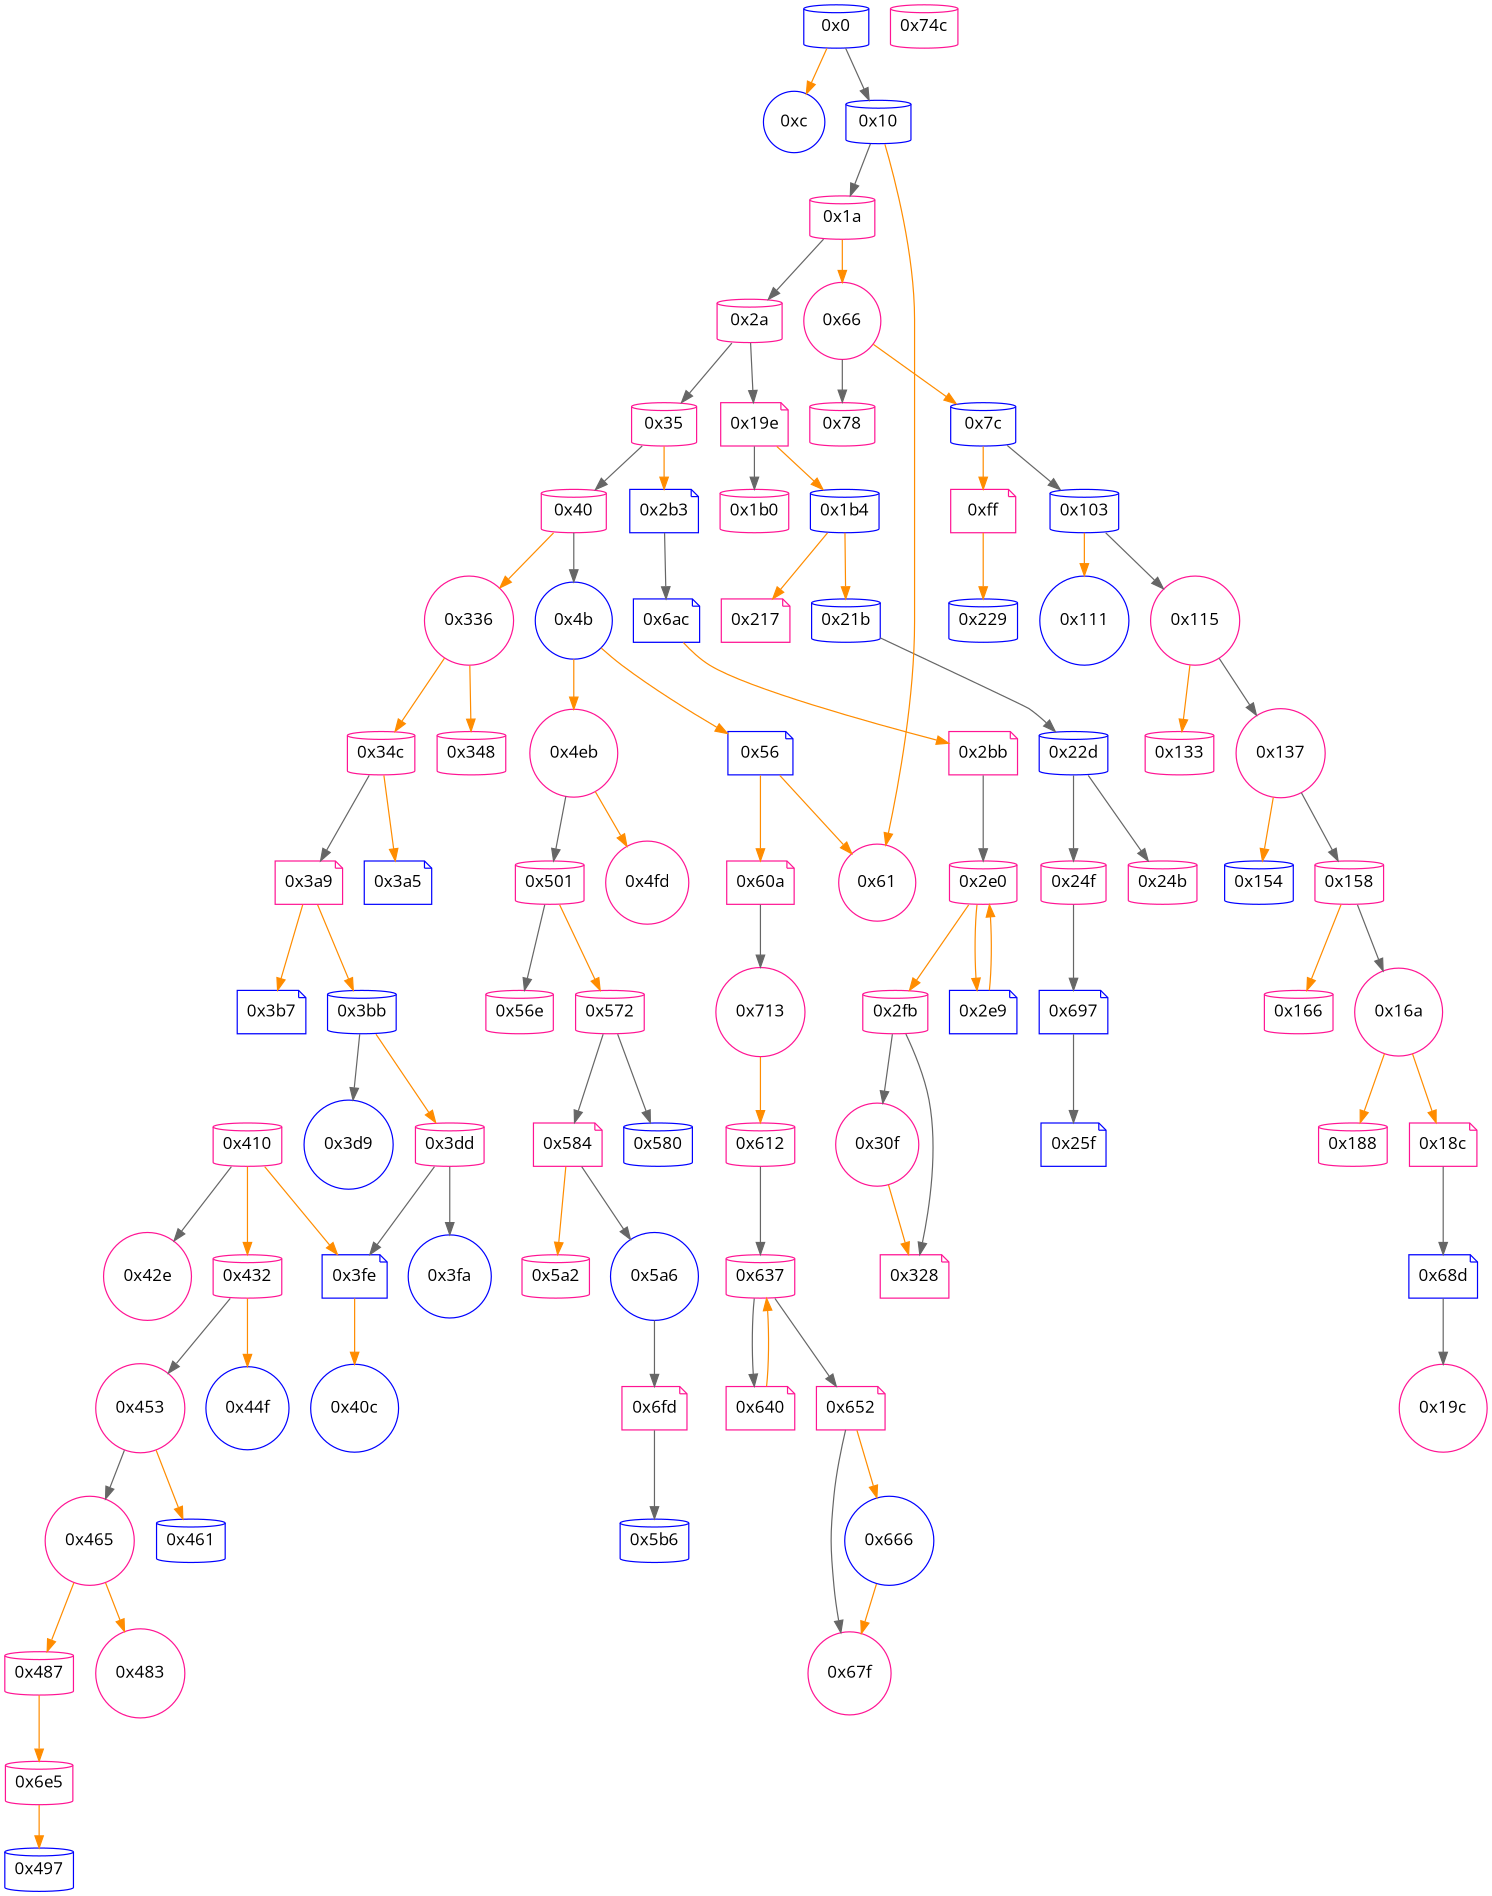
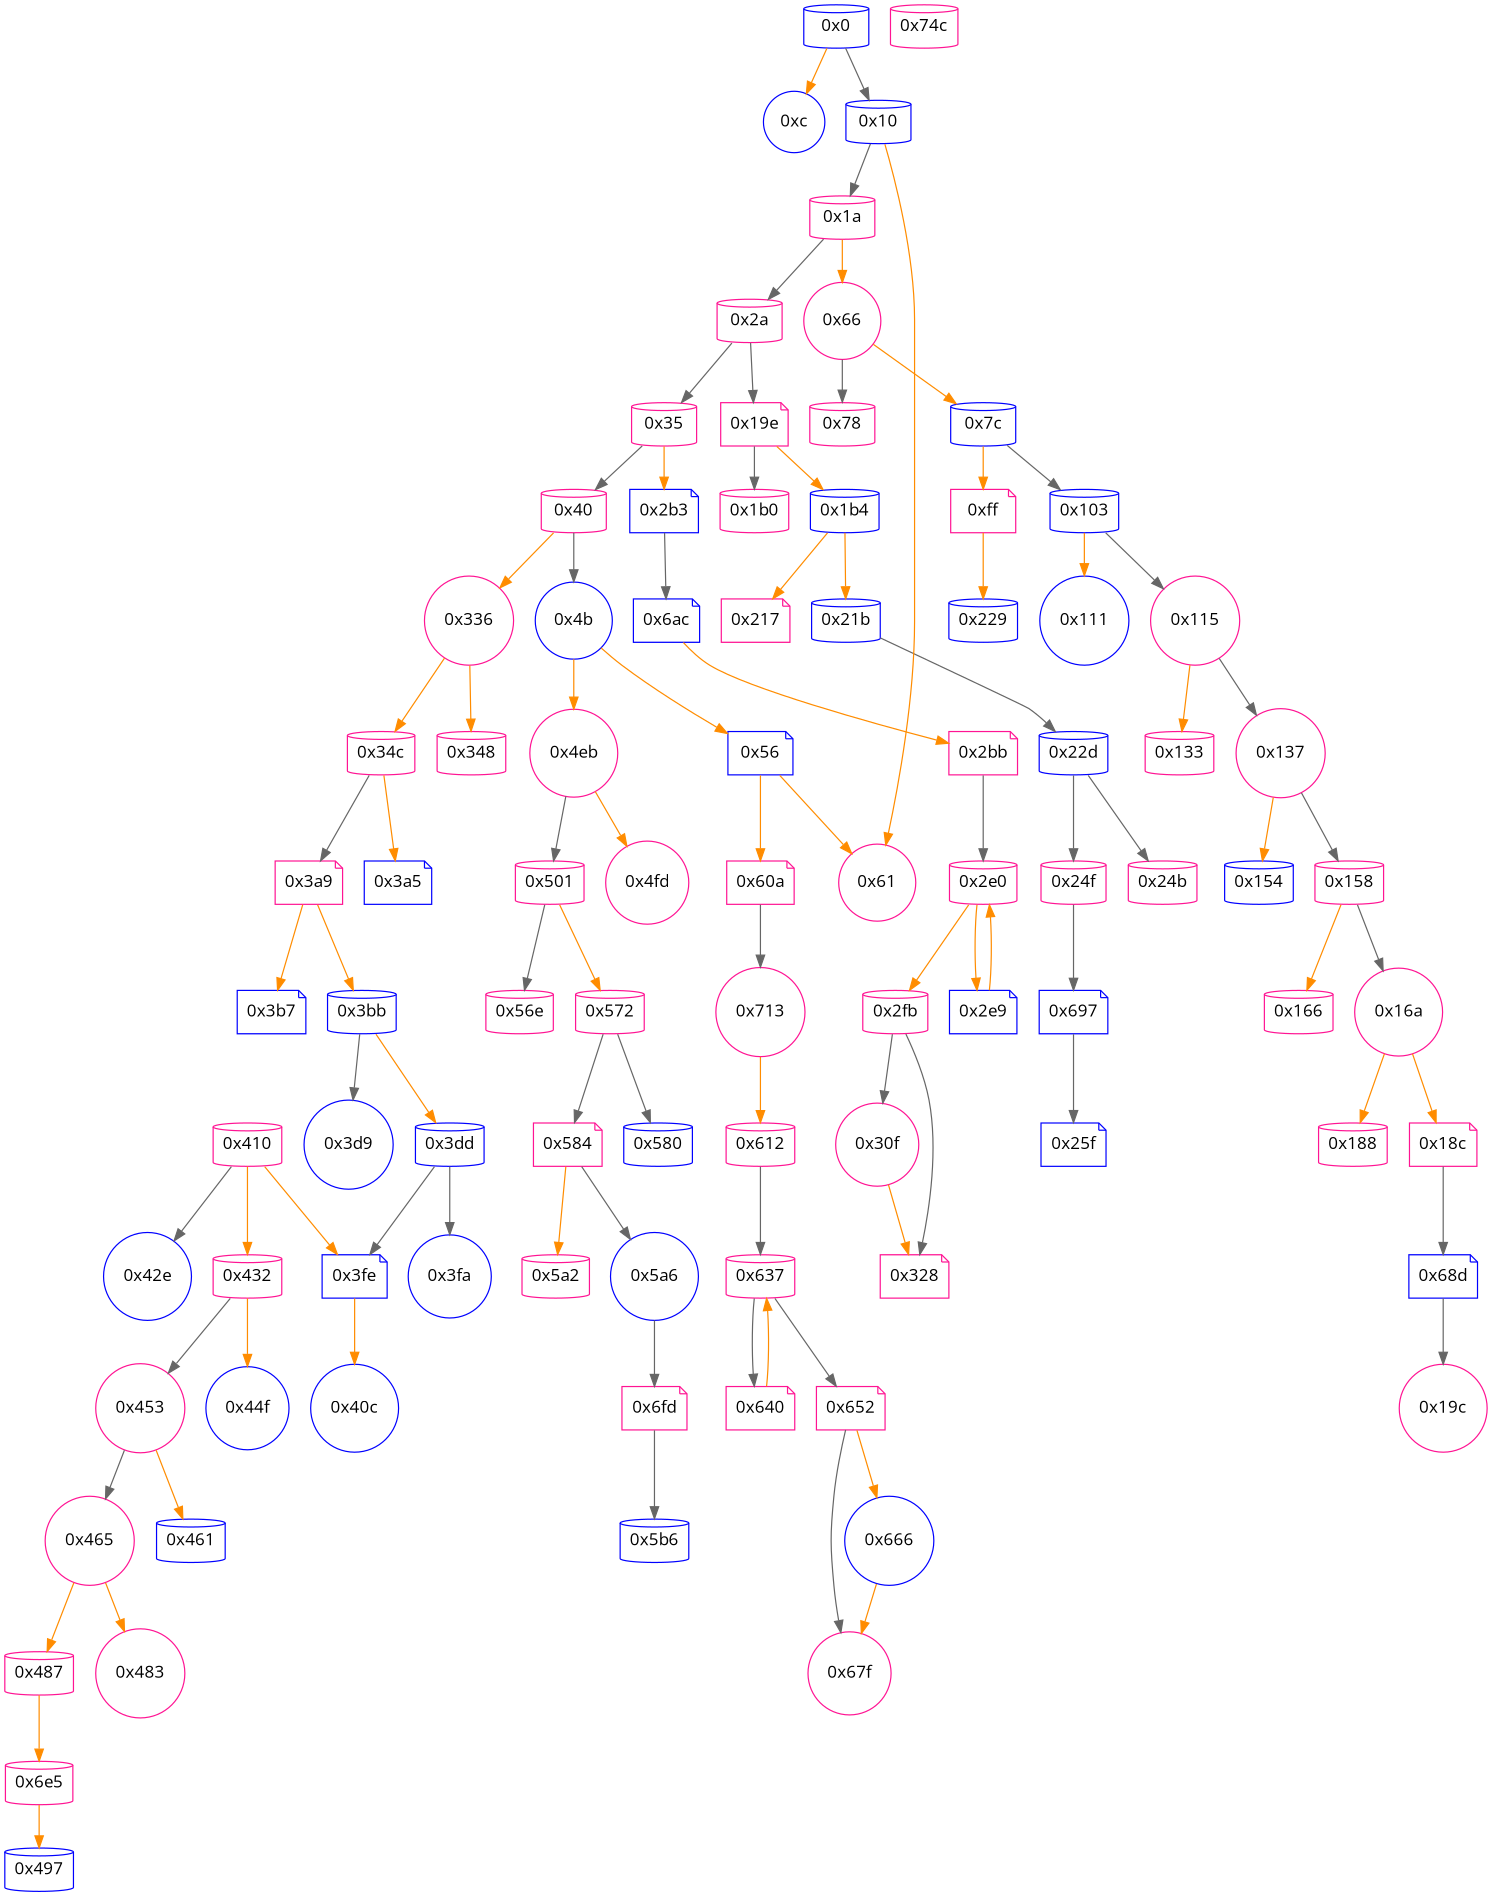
(450, 1145) -> (450, 1145)
(148, 1276) -> (148, 1276)
